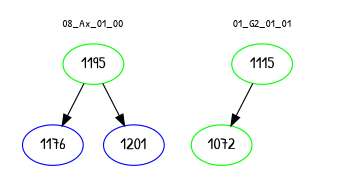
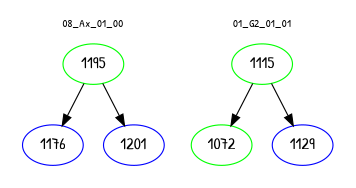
none -> (303, 145)
